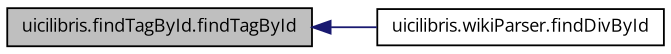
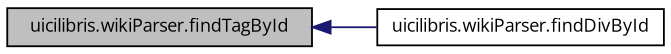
(160, 27) -> (160, 27)
